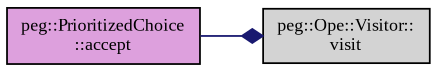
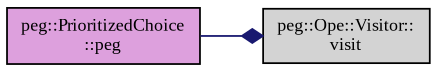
(103, 36) -> (103, 36)
